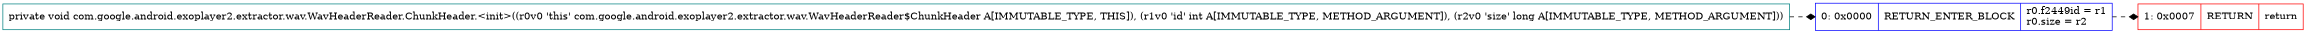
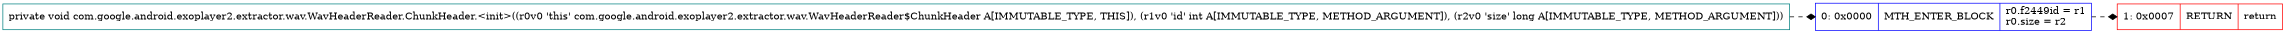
(1949, 16) -> (1939, 16)
